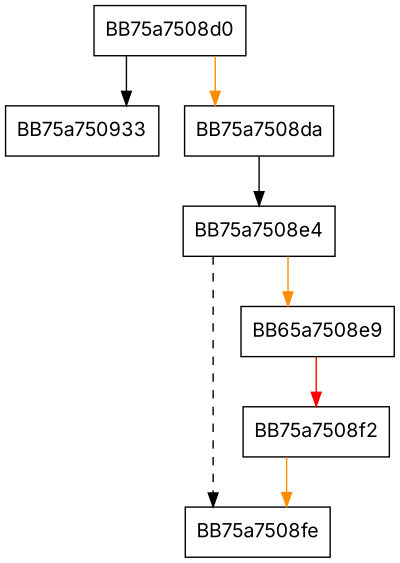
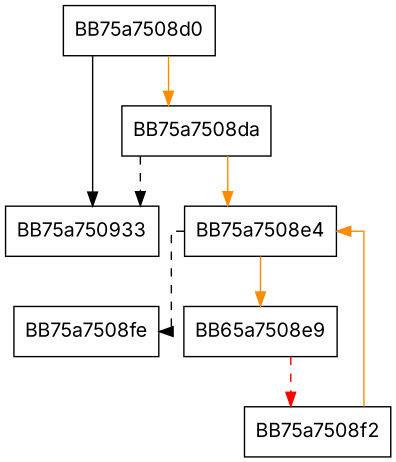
none -> (140, 174)
(259, 174) -> (228, 174)
(316, 375) -> (291, 375)
(287, 475) -> (364, 312)
